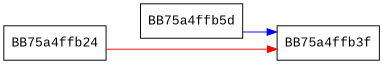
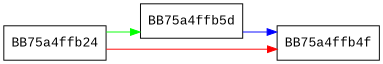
none -> (118, 32)
(328, 43) -> (328, 43)
